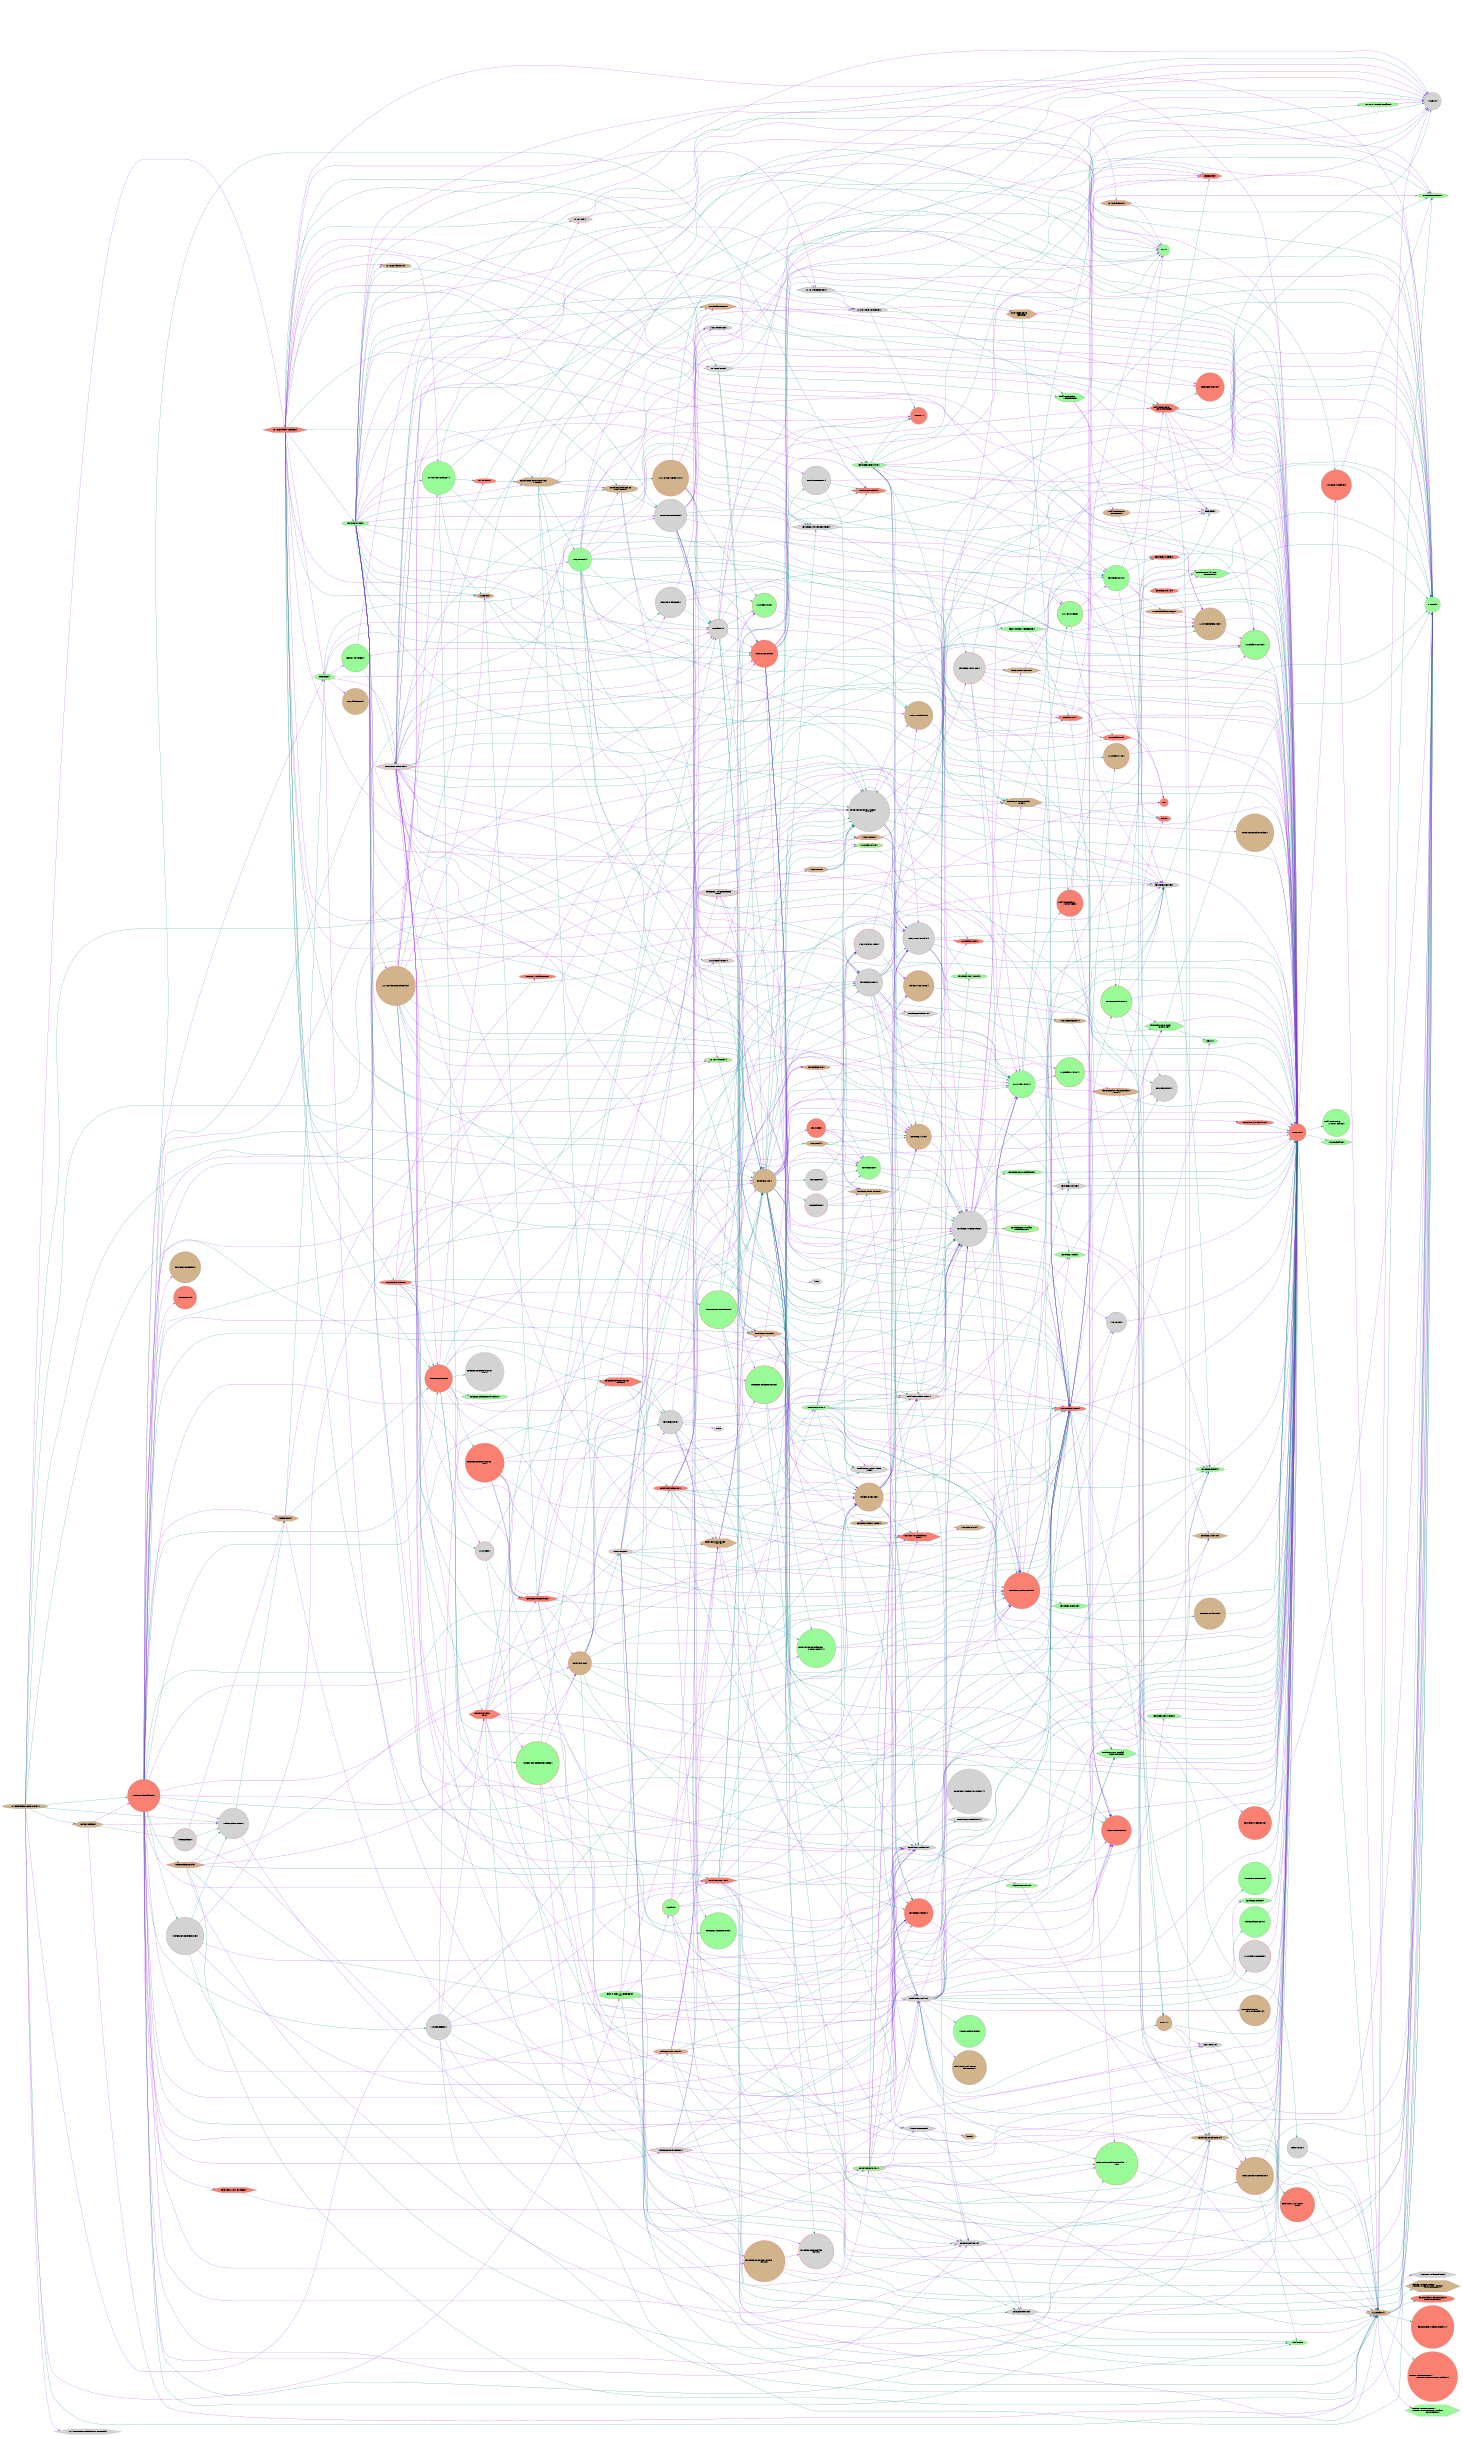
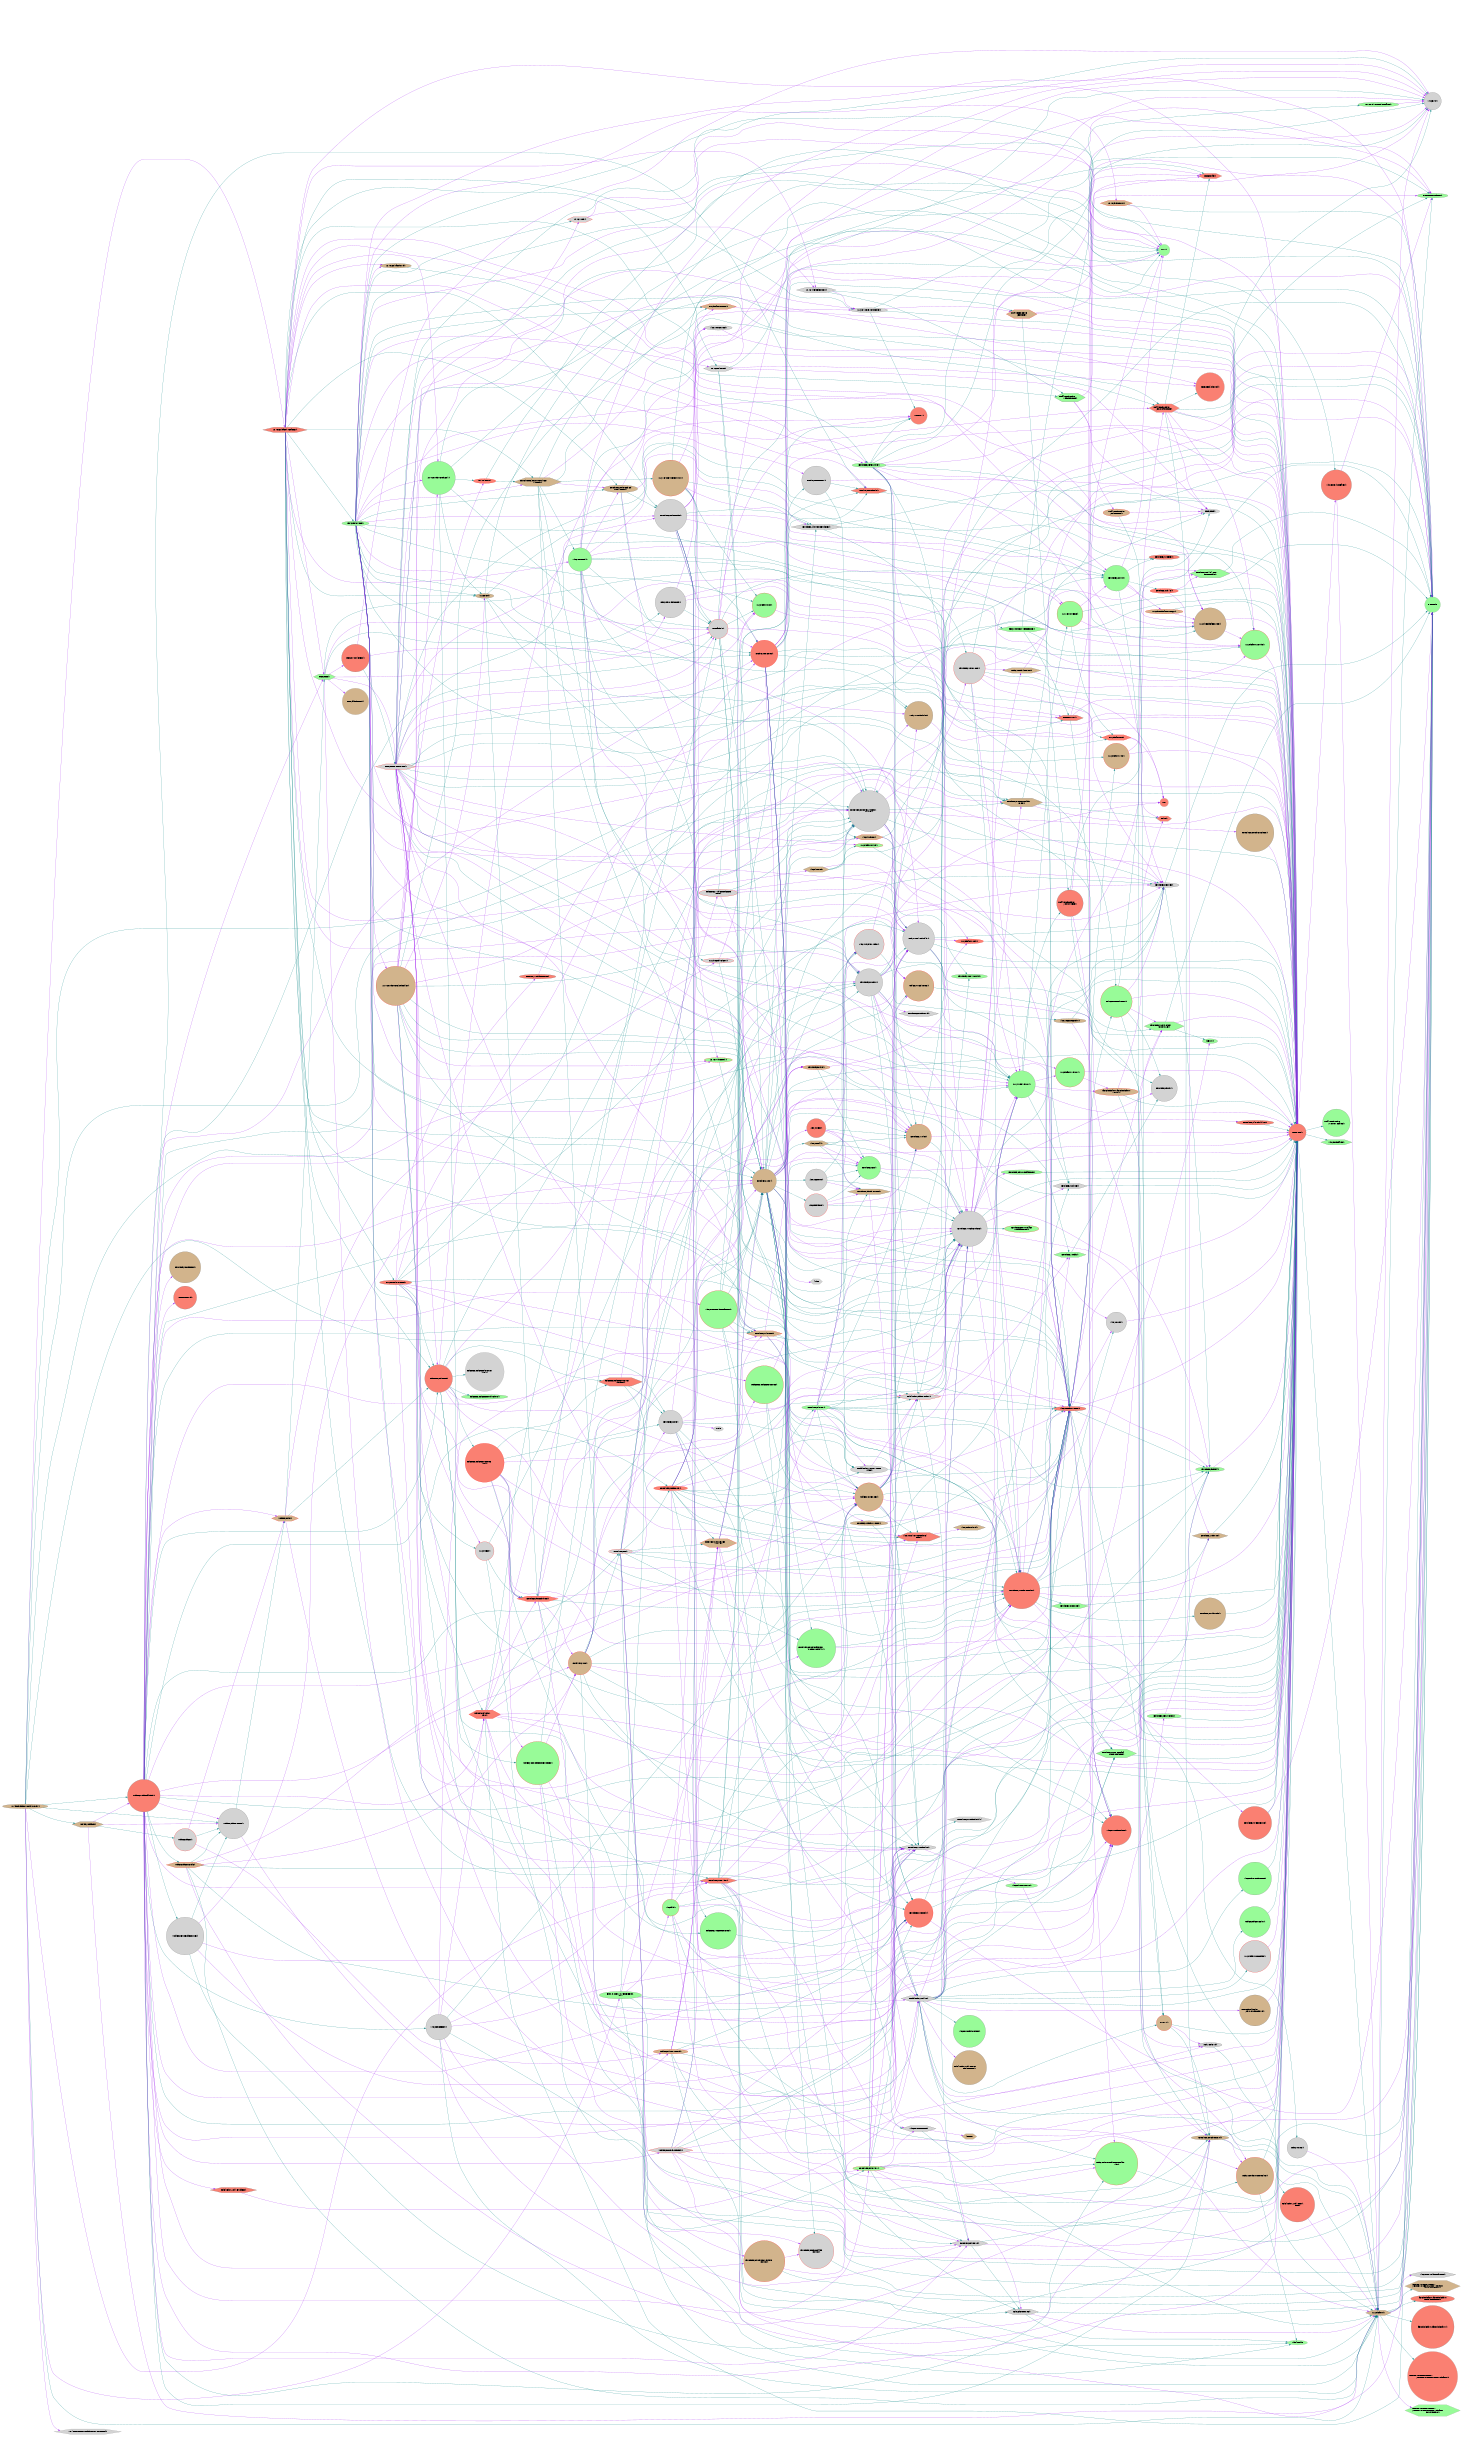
(696, 418) -> none
(355, 658) -> (355, 658)
(740, 1131) -> none
(696, 1488) -> none
(969, 1791) -> none
(1255, 1901) -> none
